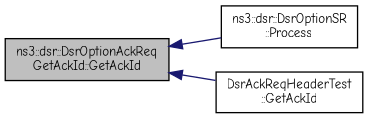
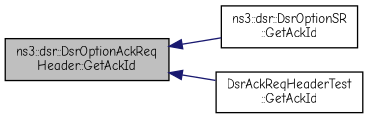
(289, 27) -> (289, 27)
(87, 60) -> (87, 60)
